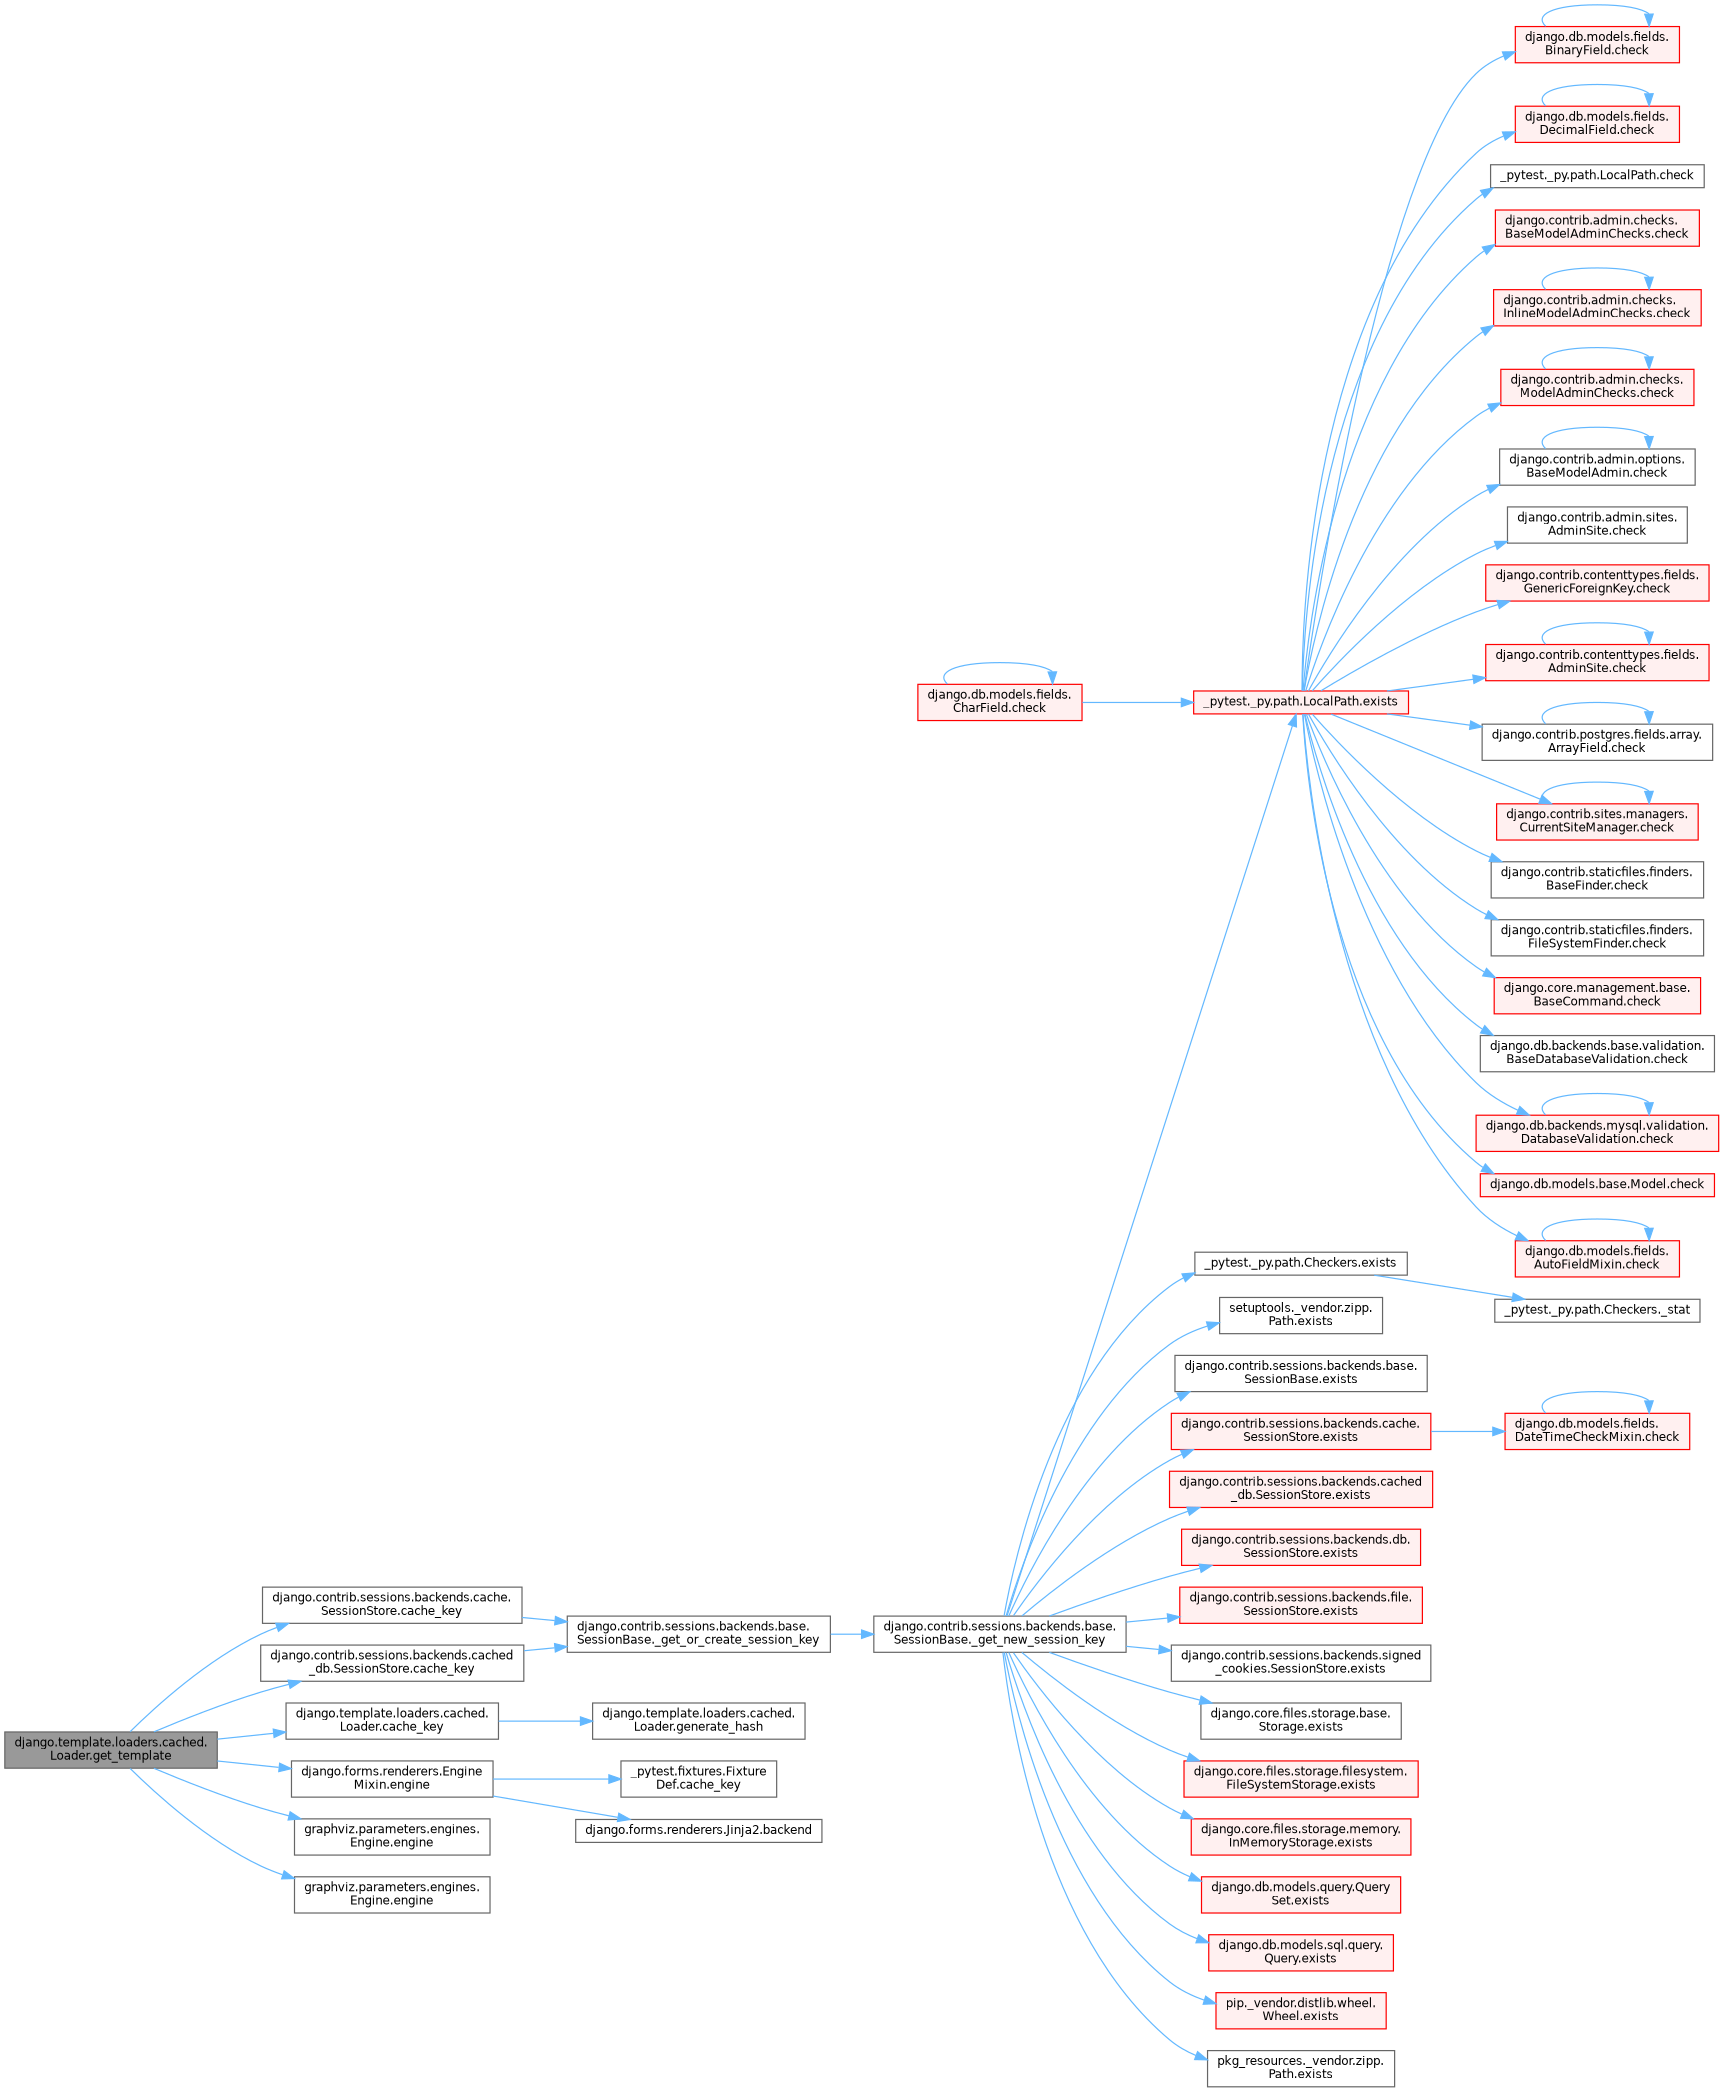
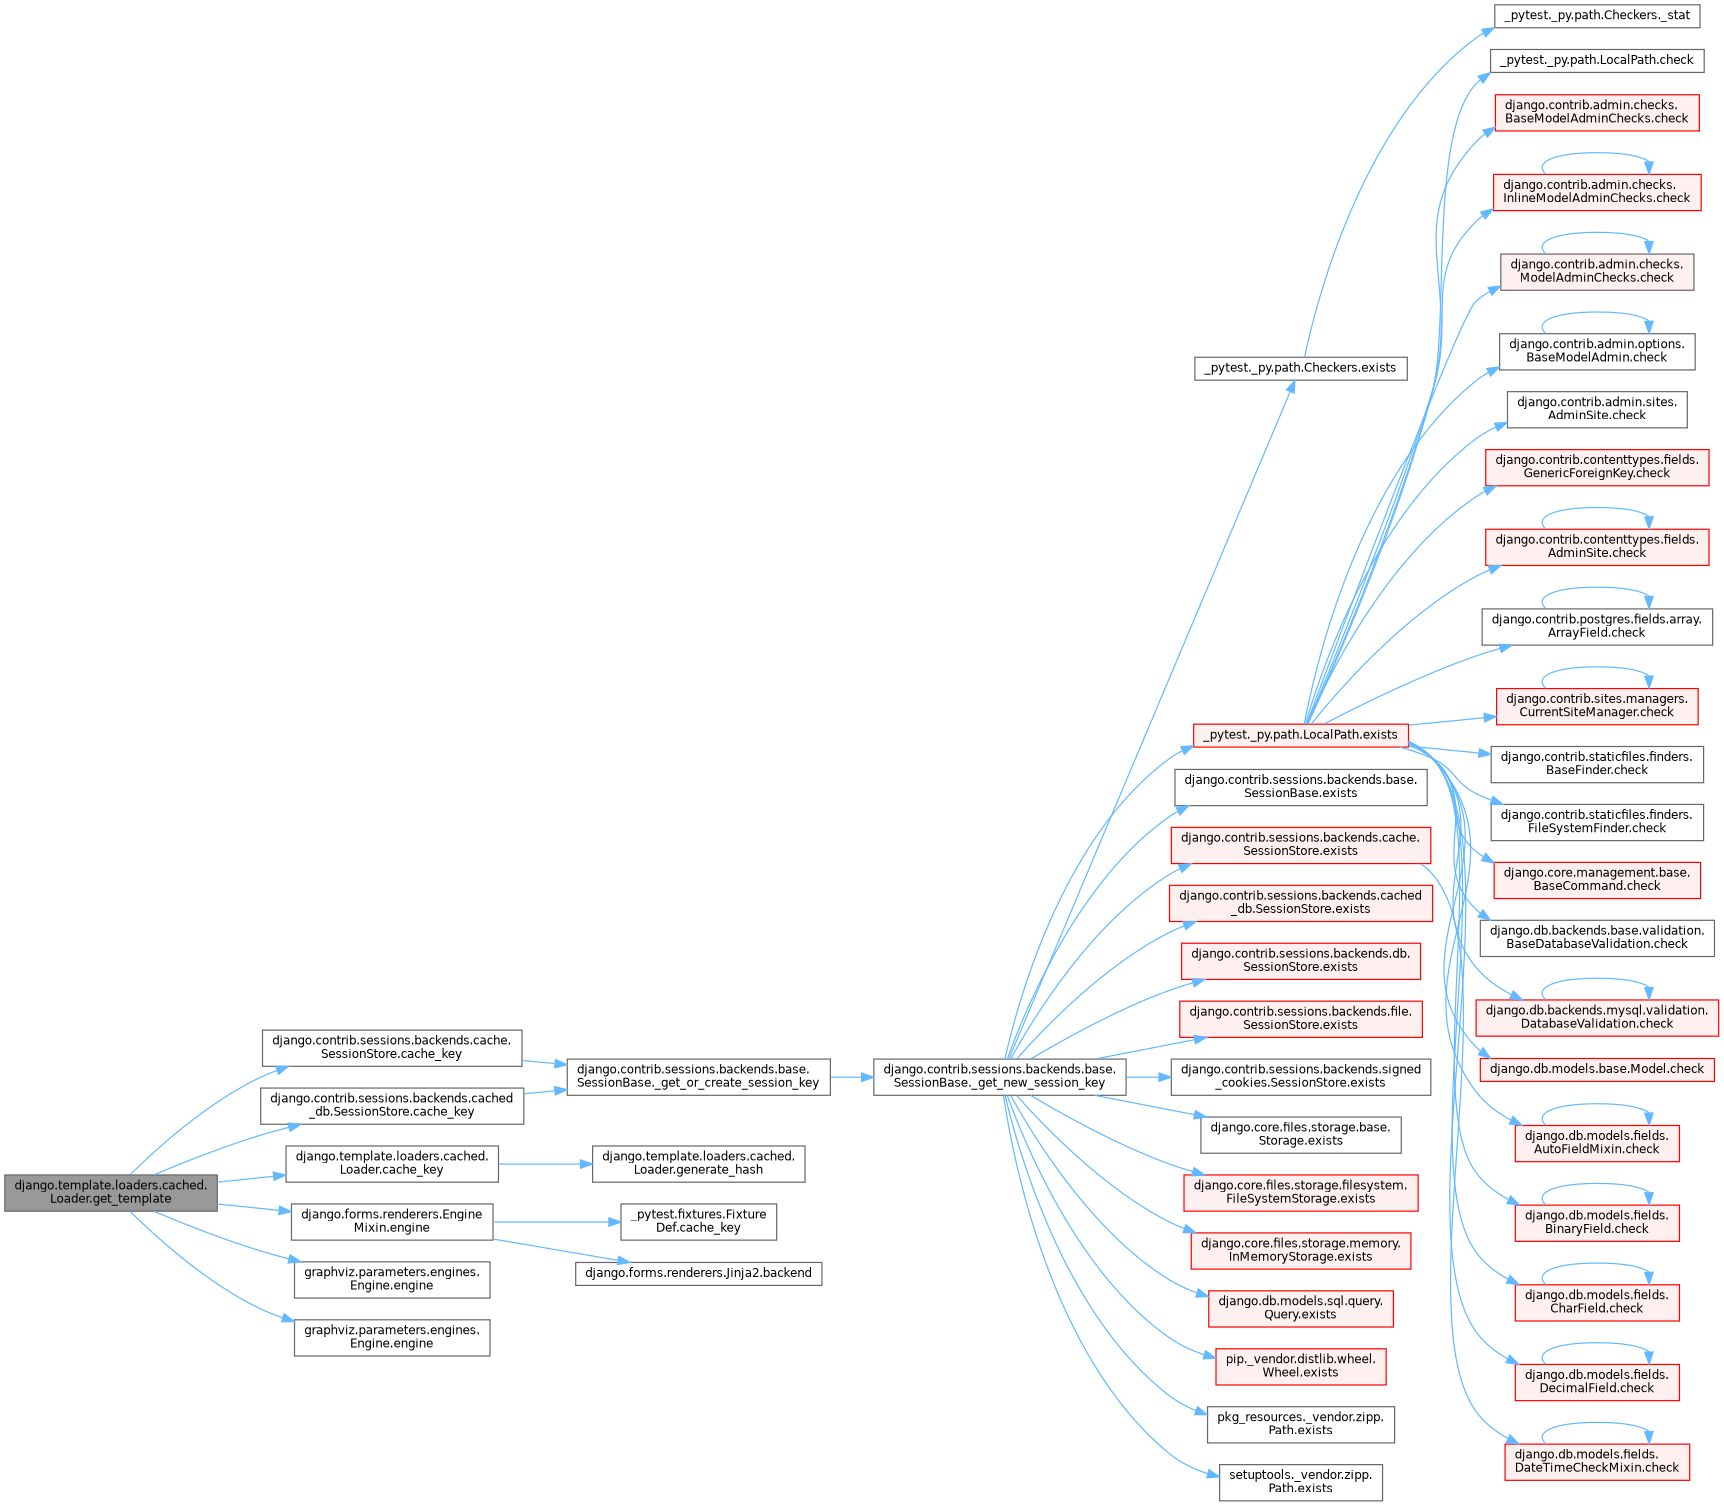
(1597, 387) -> (1597, 272)
(1132, 702) -> (1457, 1011)
(1301, 1895) -> none
